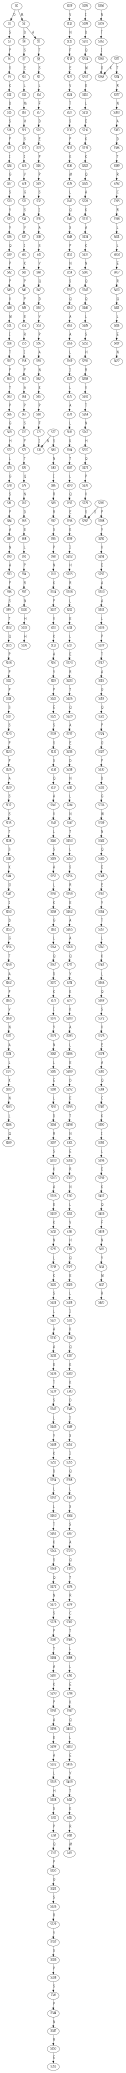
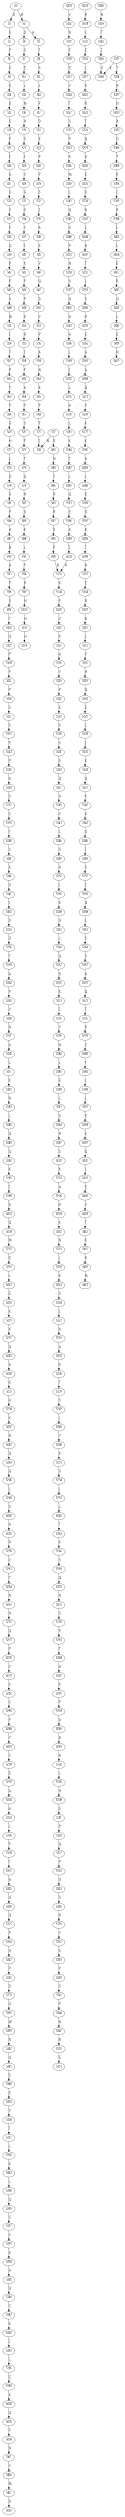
(94, 512) -> (9, 1702)
(69, 565) -> (64, 565)
none -> (9, 1161)
